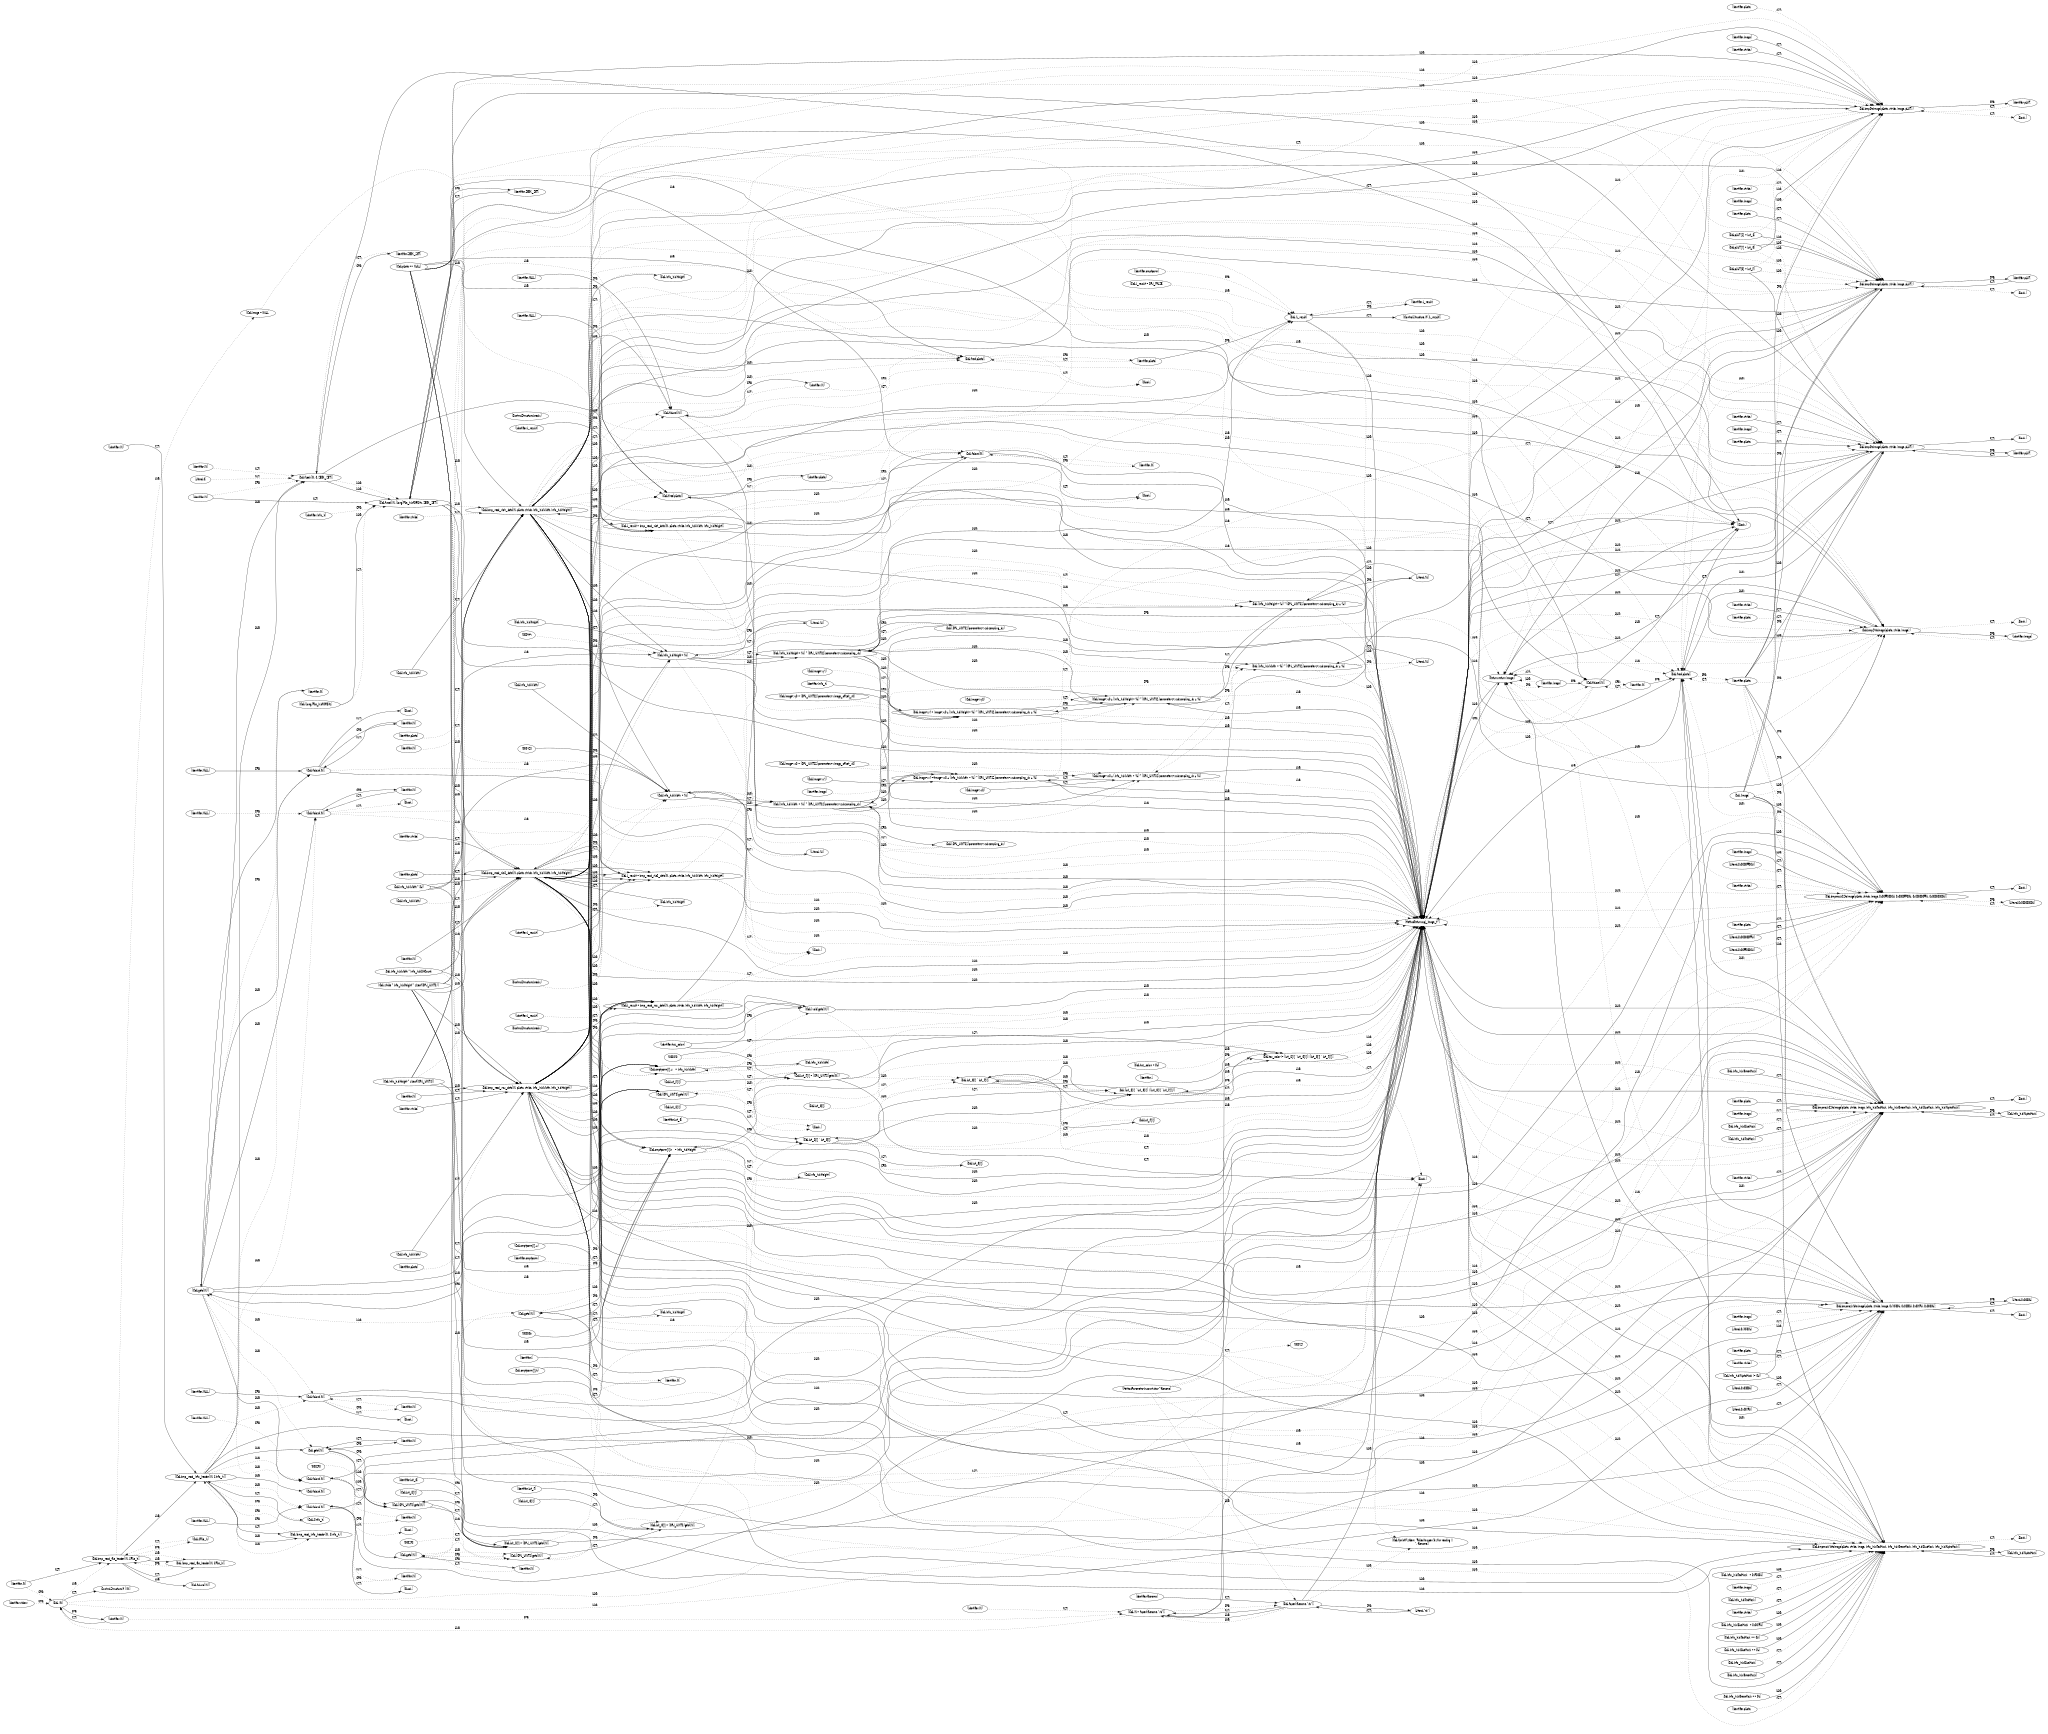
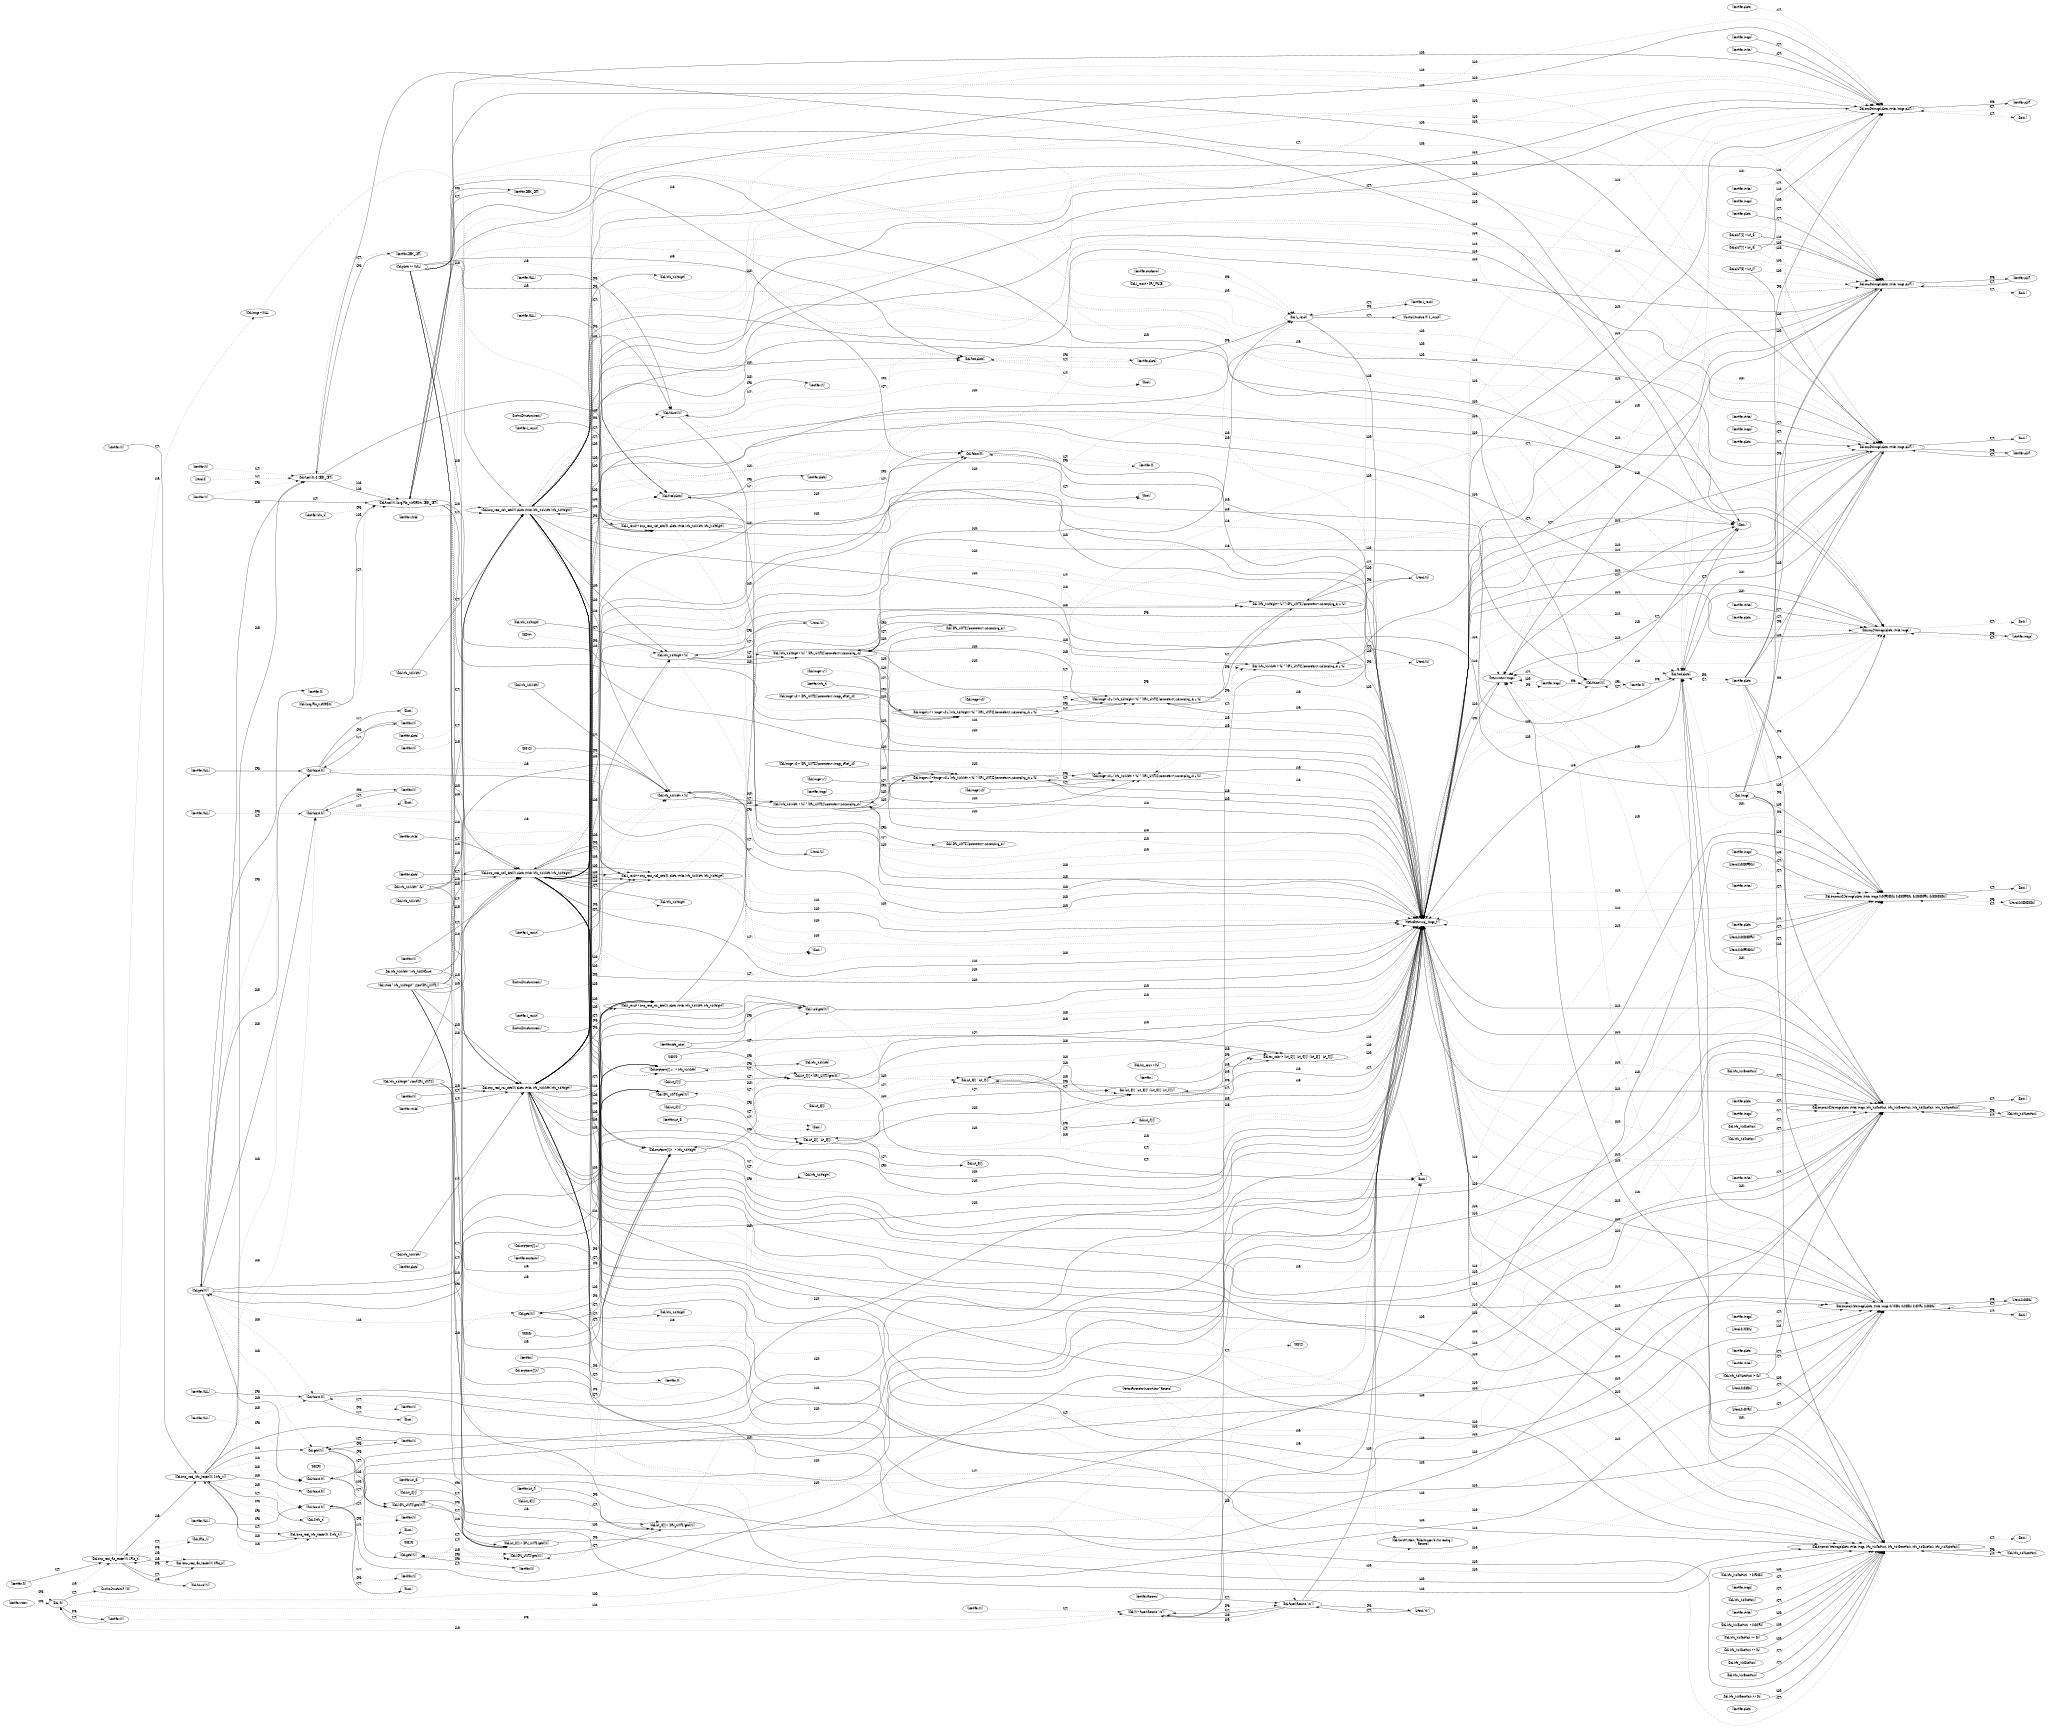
(472, 674) -> (473, 1513)
(673, 1045) -> (673, 1045)
